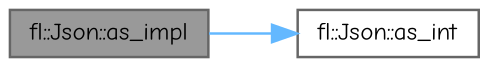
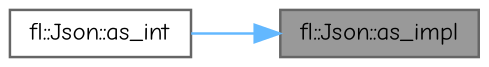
(240, 33) -> (223, 33)
